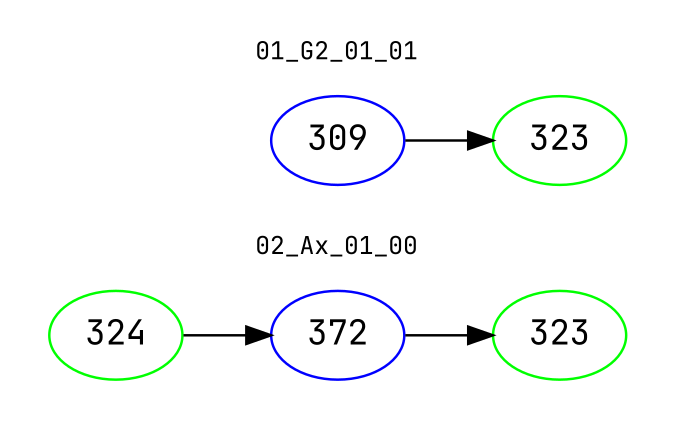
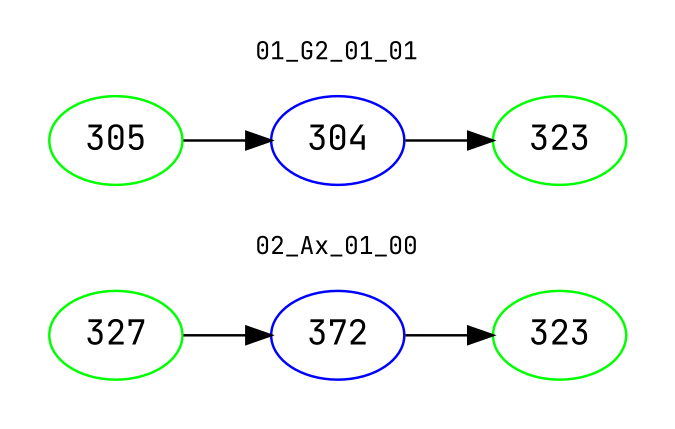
none -> (116, 141)
(338, 141) -> (338, 141)
(116, 335) -> (116, 335)
